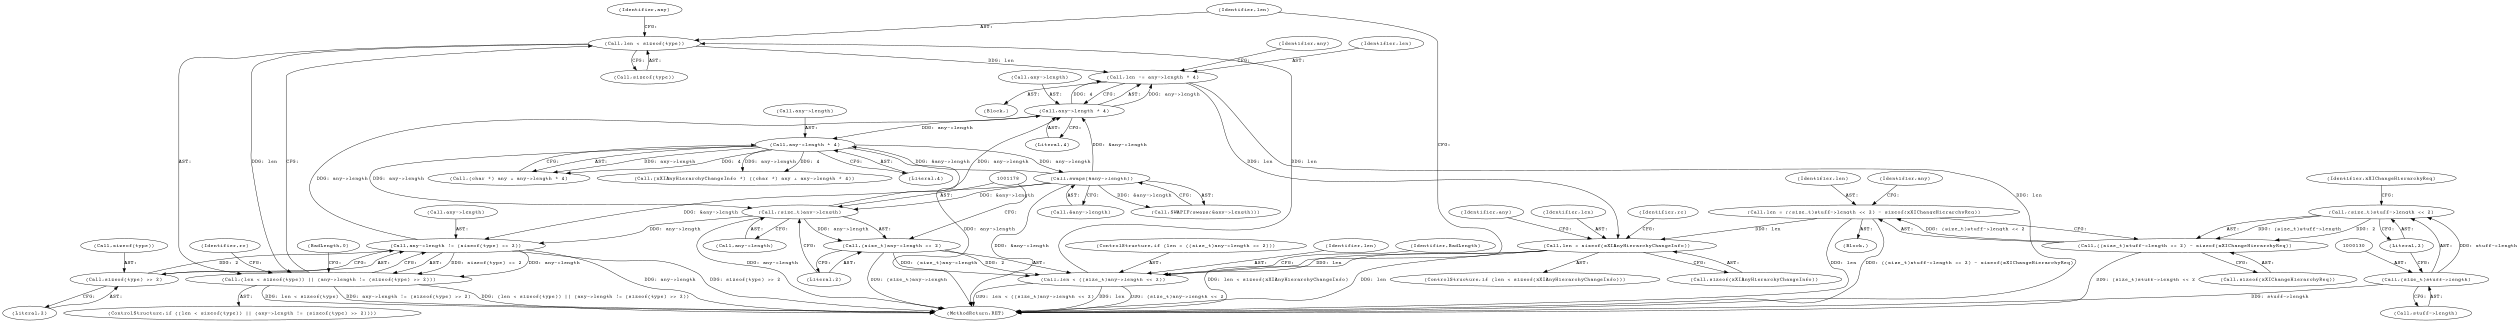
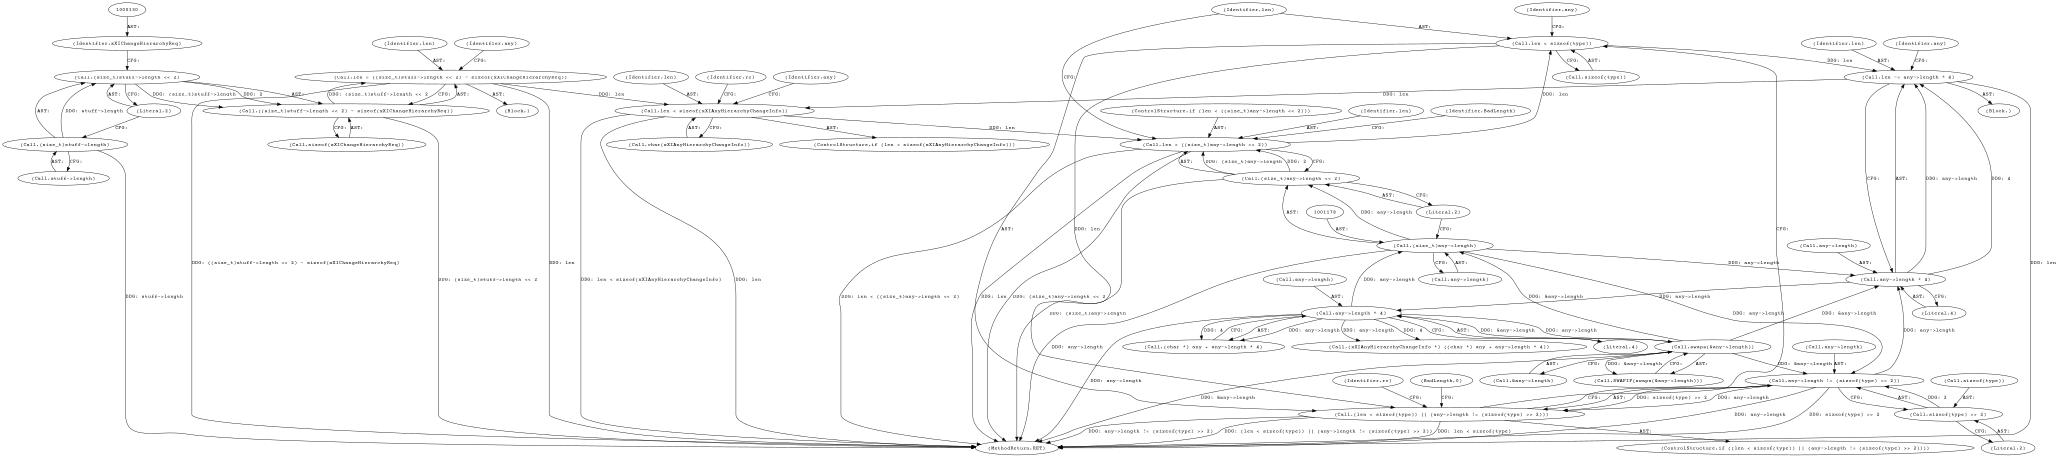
(977, 215) -> (1295, 153)
(2387, 261) -> (127, 25)
(1754, 279) -> (689, 145)
